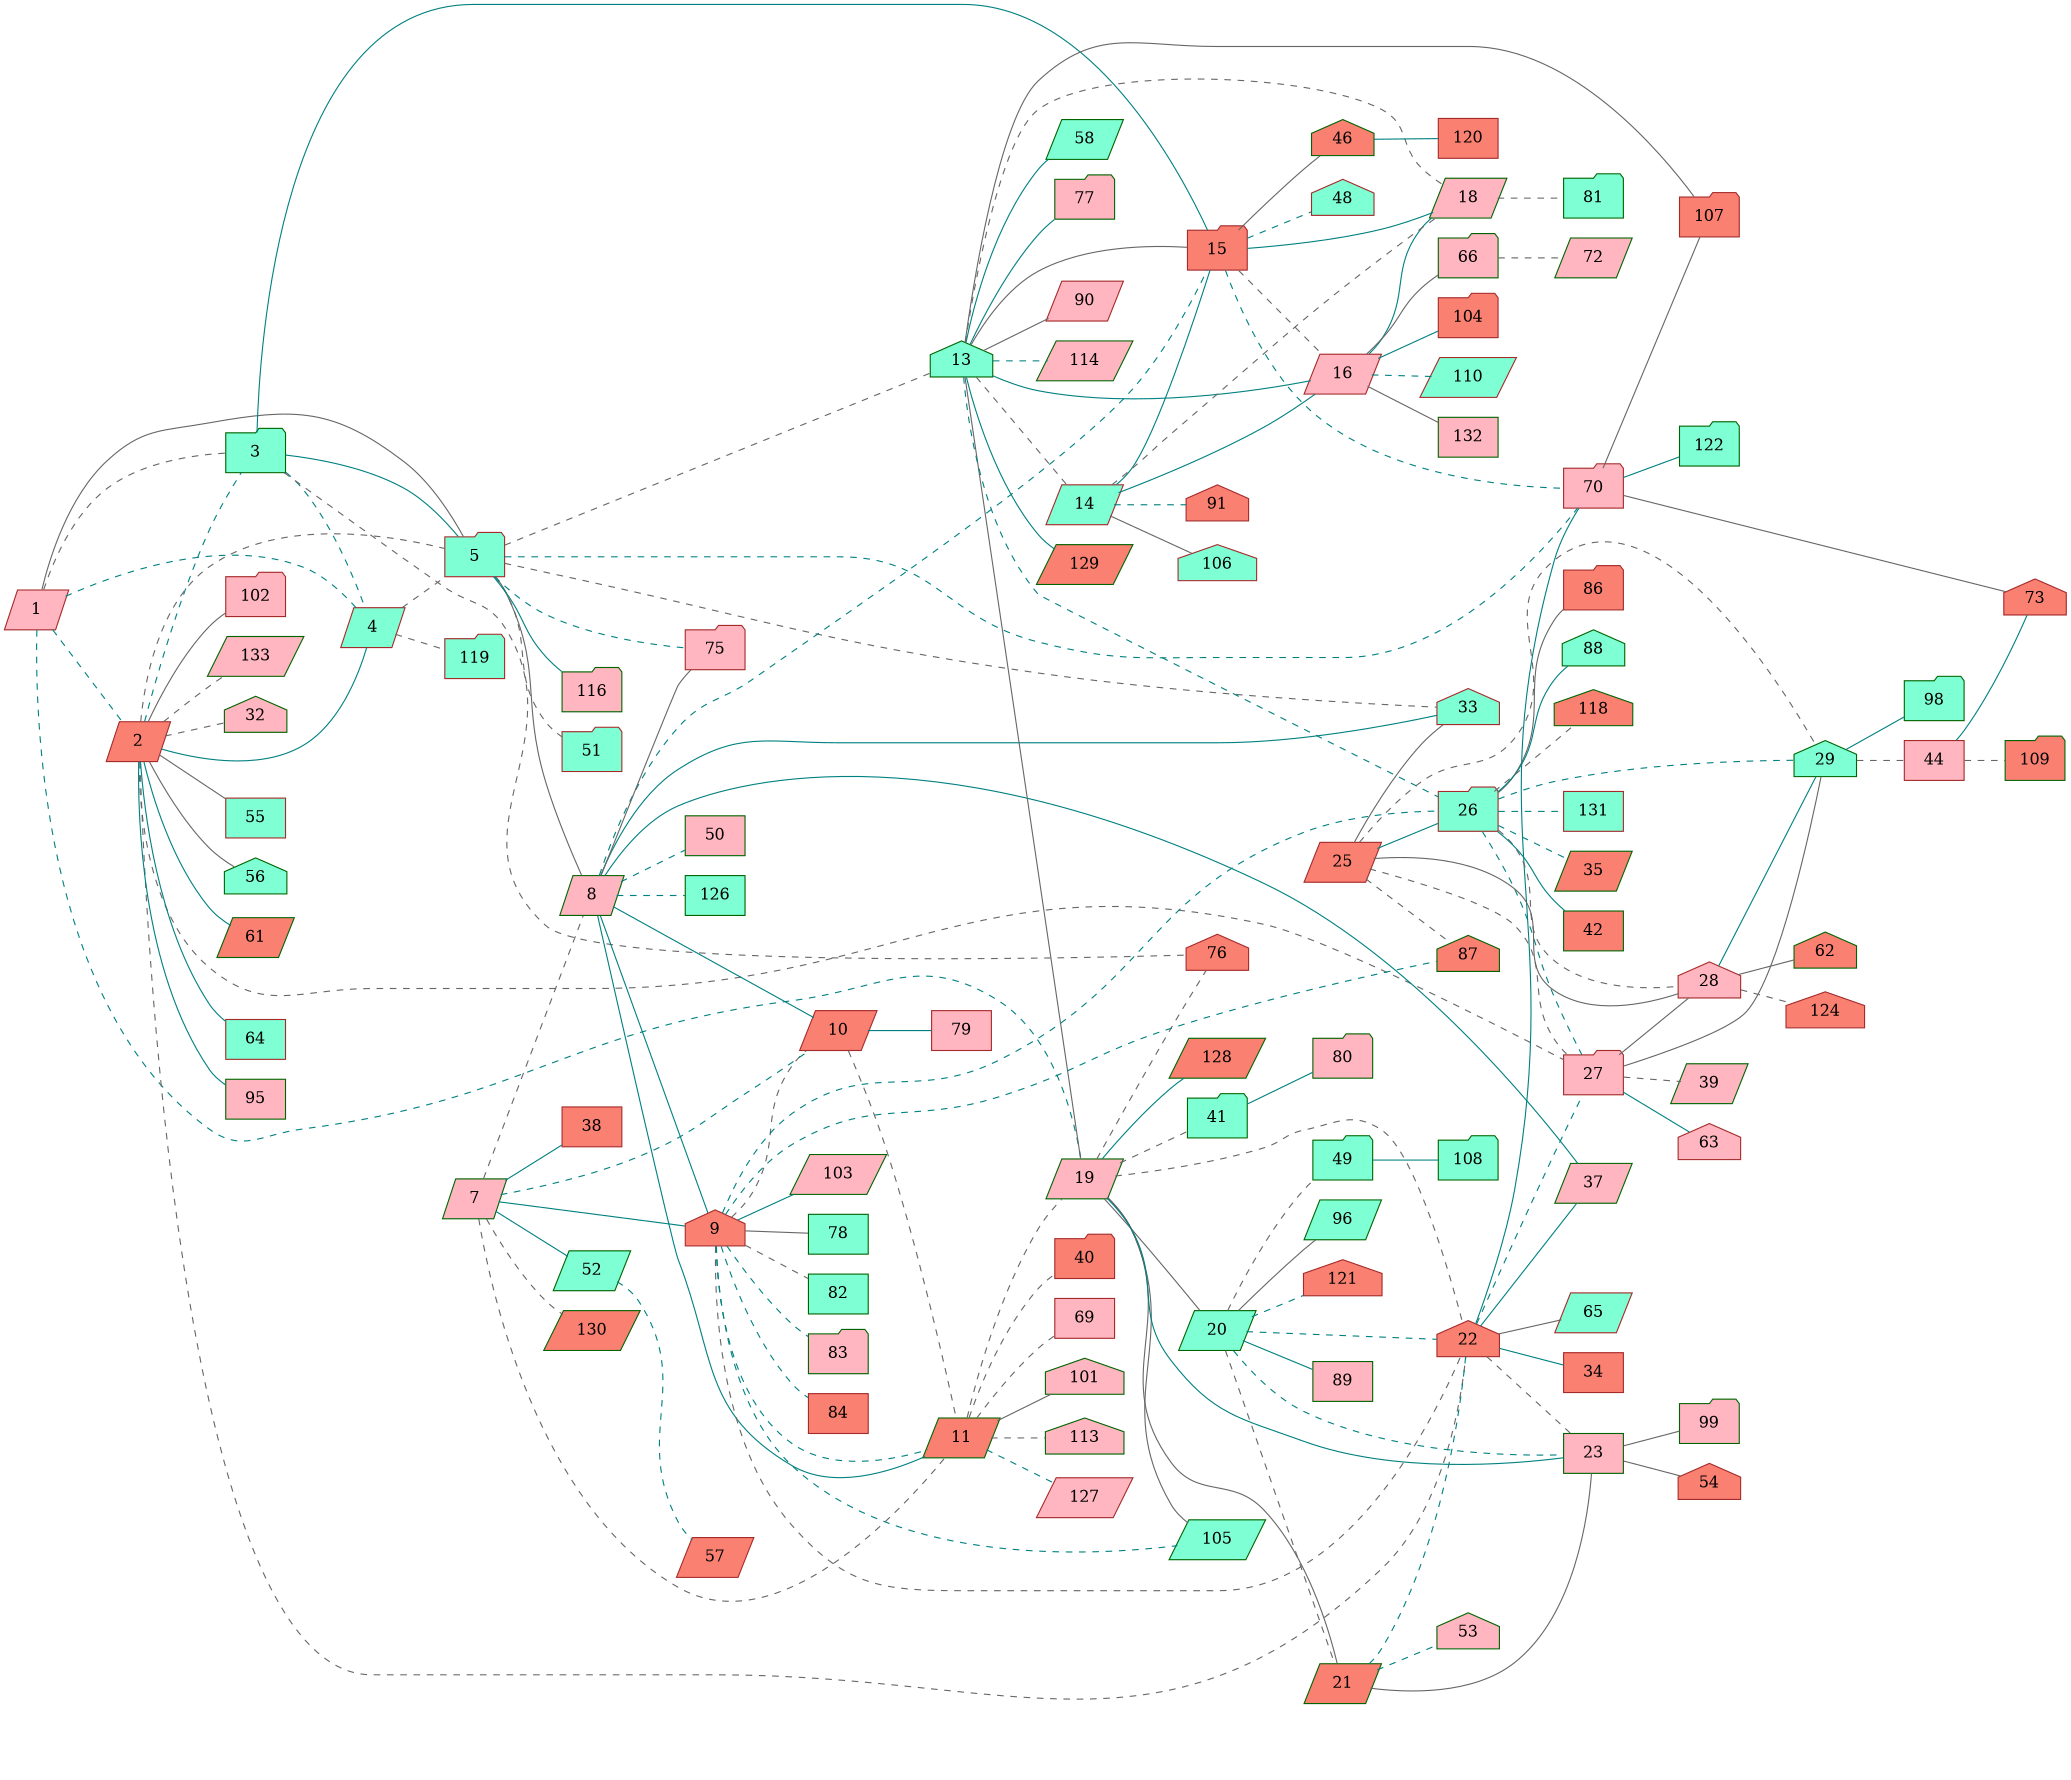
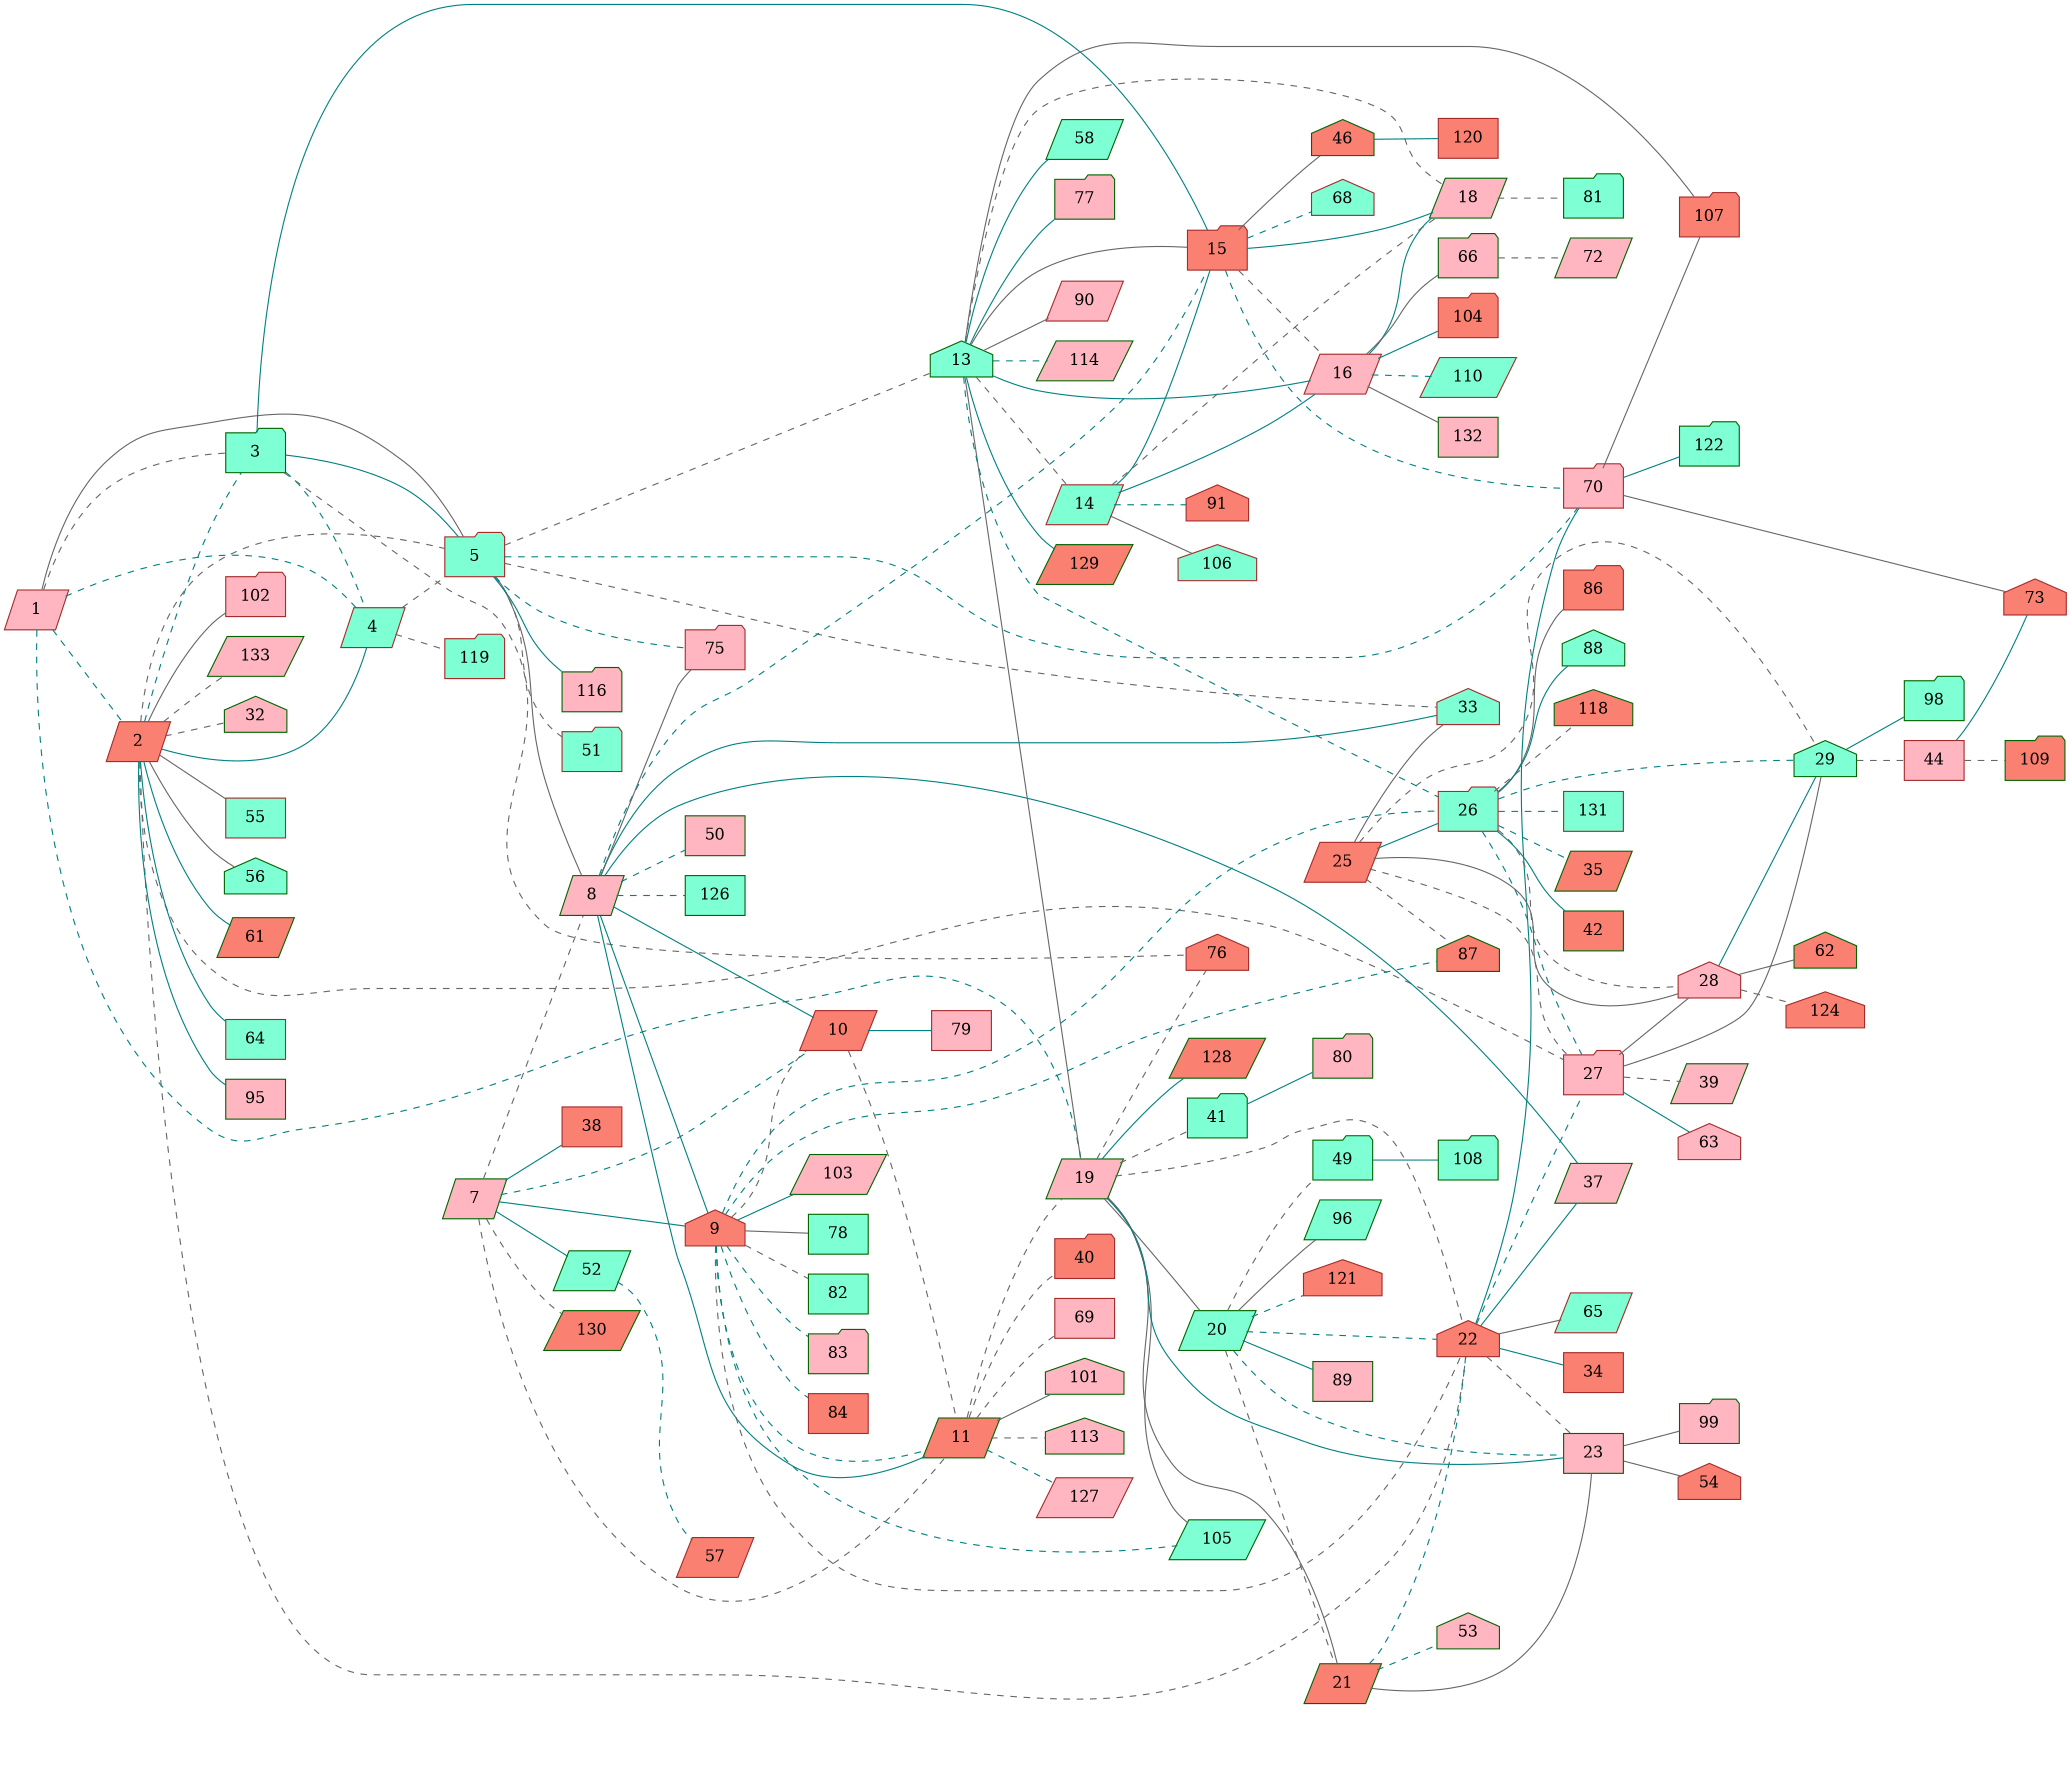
(1343, 199) -> (1343, 199)
